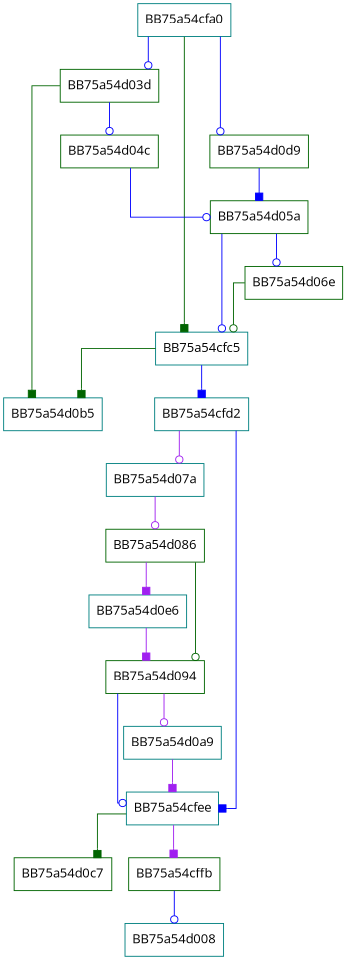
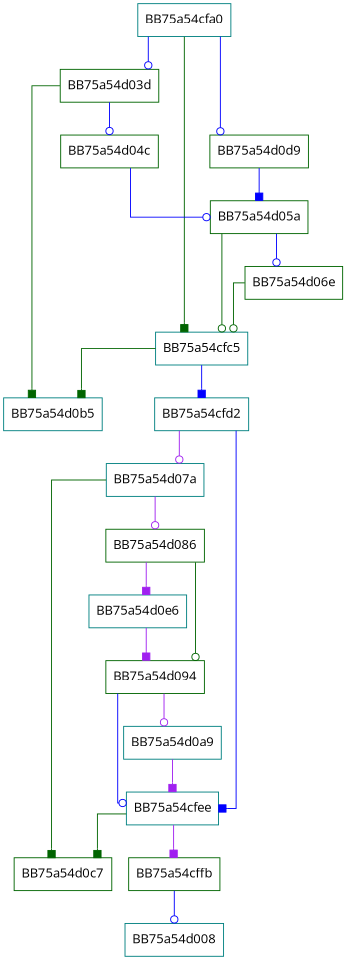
(222, 279) -> (222, 279)
none -> (52, 637)
